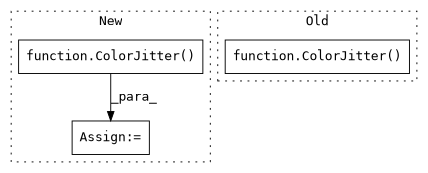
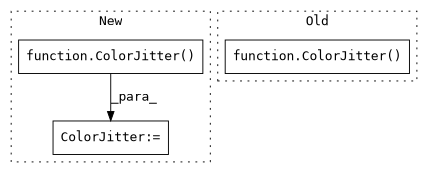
(111, 138) -> (111, 138)
